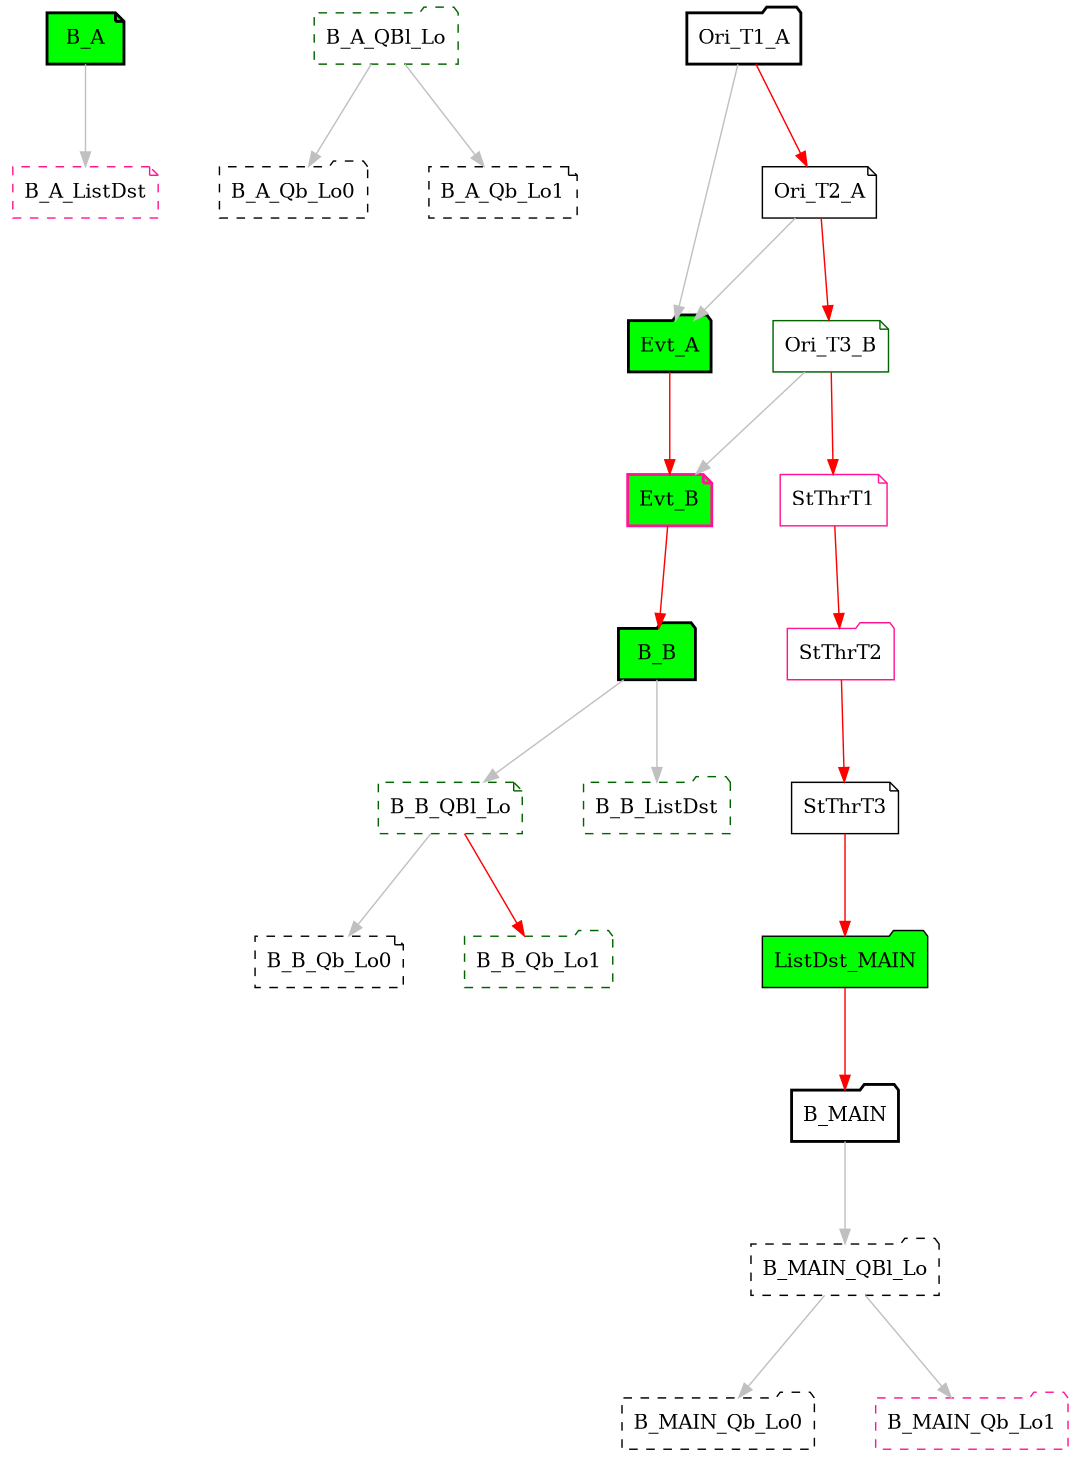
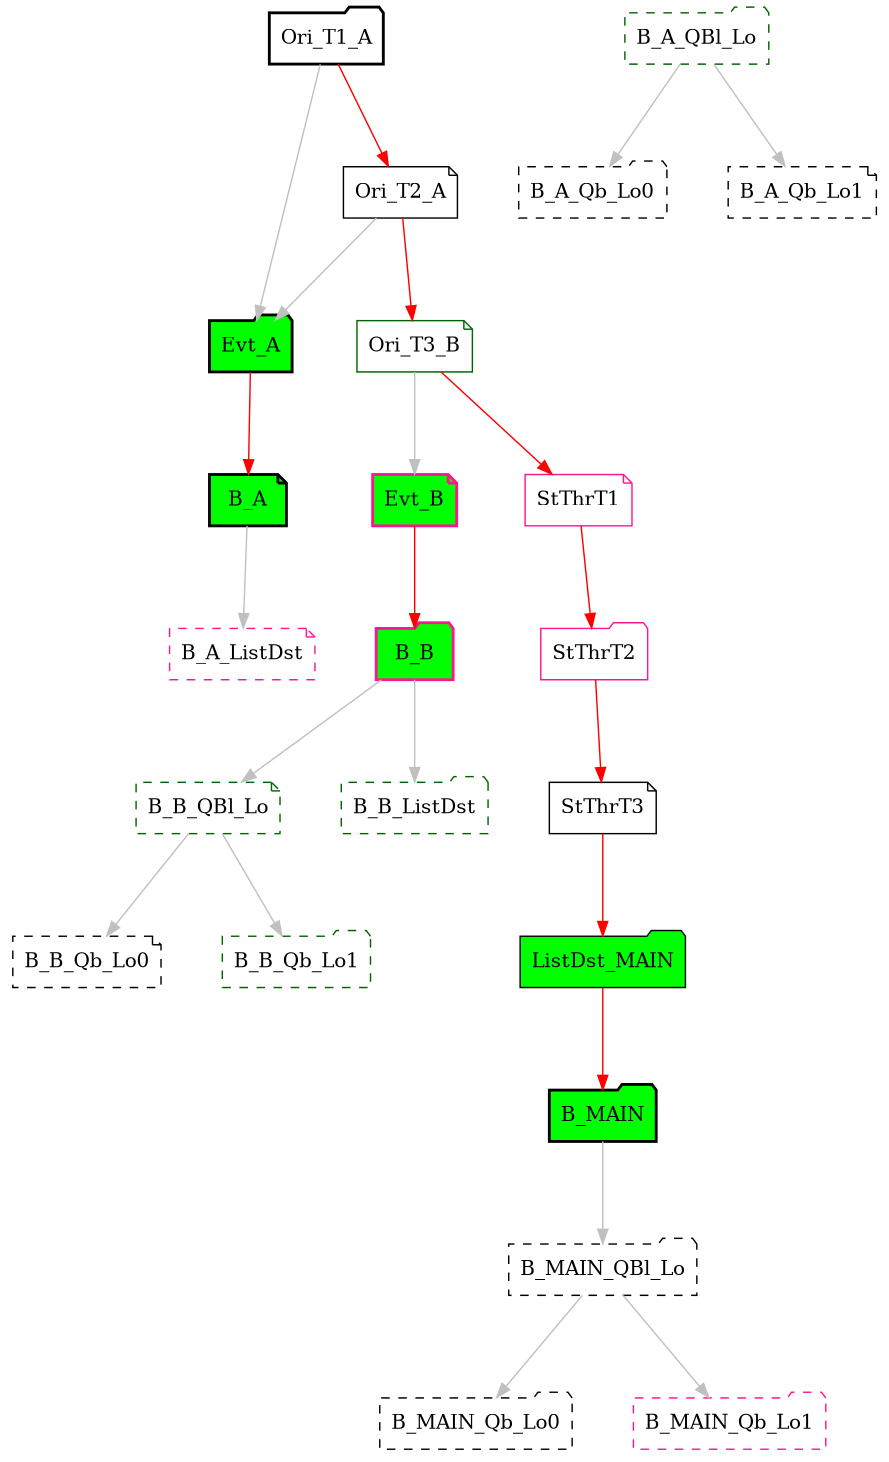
(670, 416) -> (250, 416)
(657, 654) -> (415, 654)
(491, 878) -> (248, 878)
(845, 1116) -> (603, 1116)
